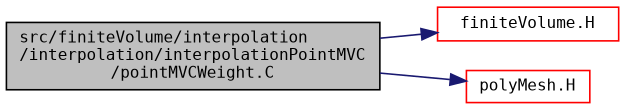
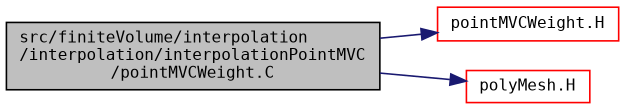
(528, 24) -> (528, 24)
